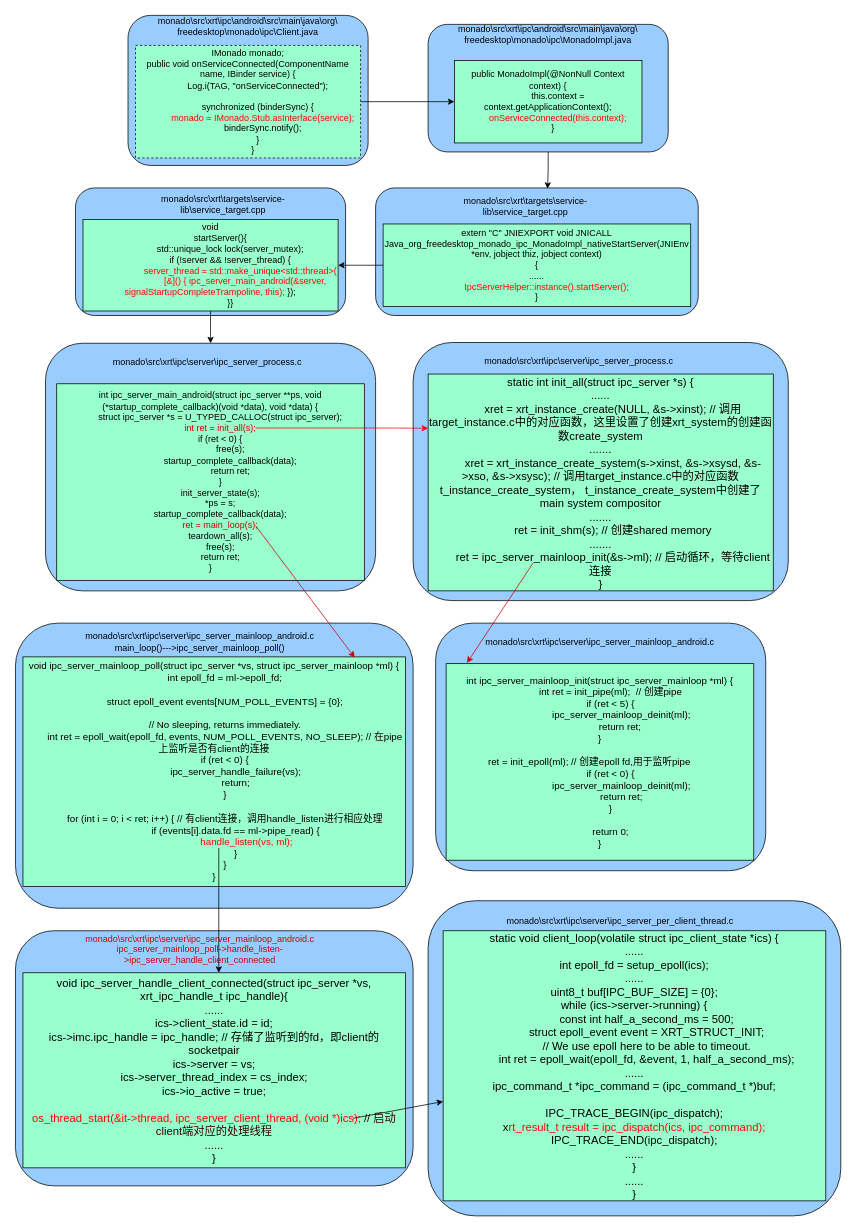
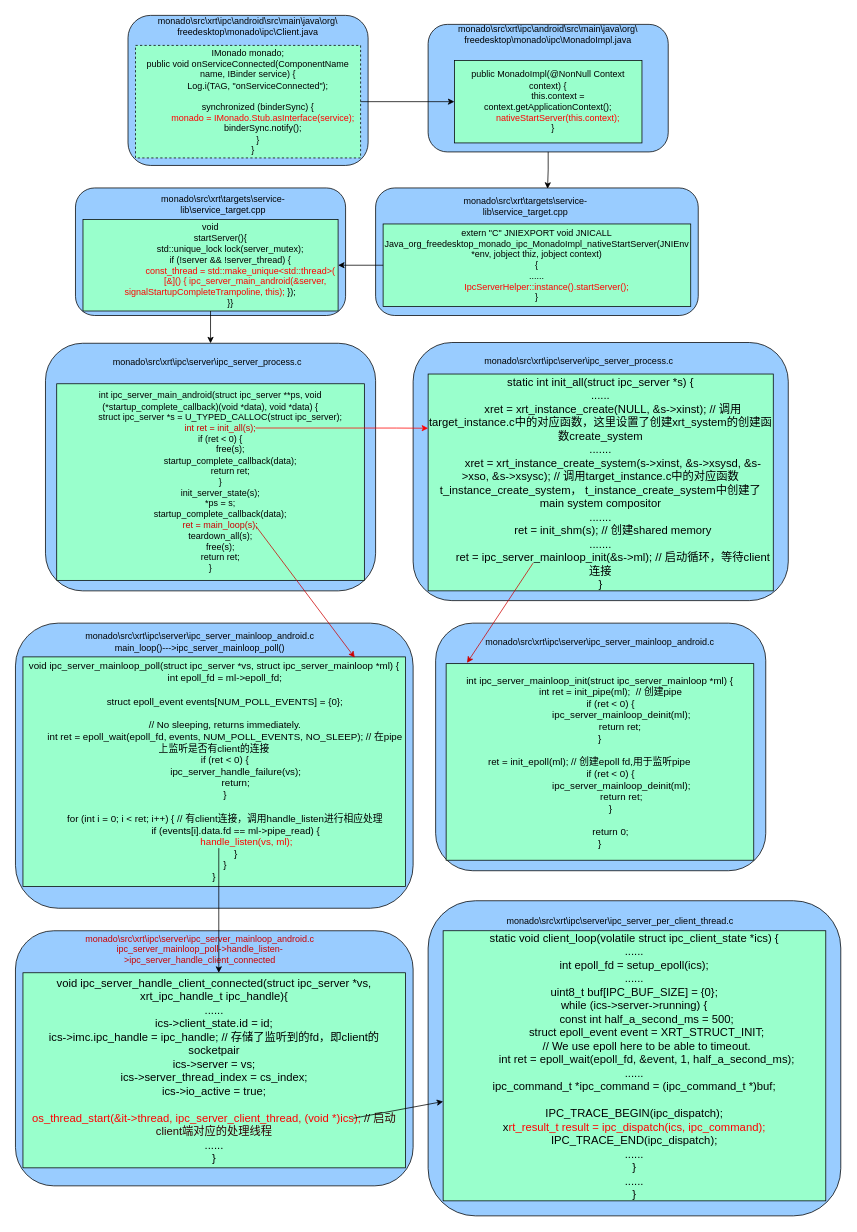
(548, 102) -> (548, 102)
(210, 265) -> (210, 265)
(600, 762) -> (600, 762)
